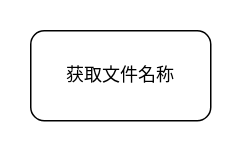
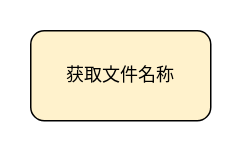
(121, 76) -> (121, 76)
